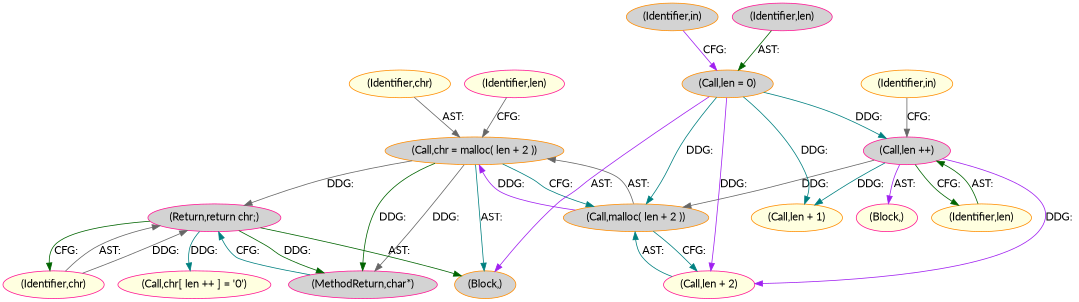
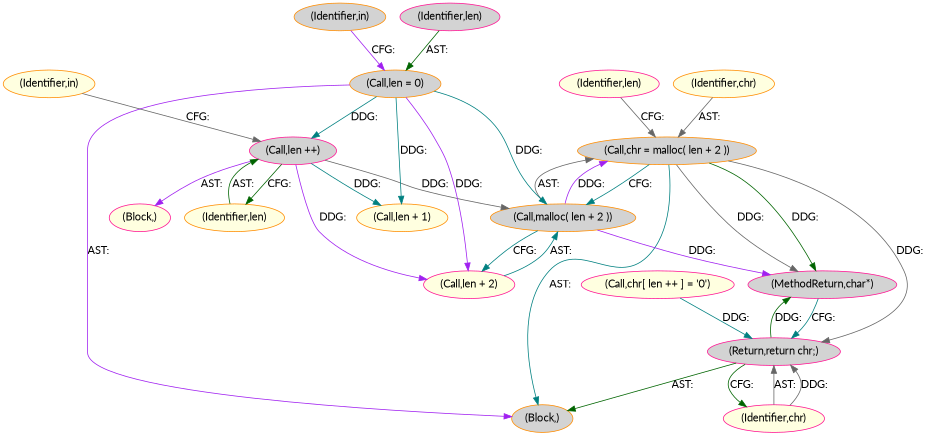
(190, 246) -> (713, 316)
none -> (679, 255)
